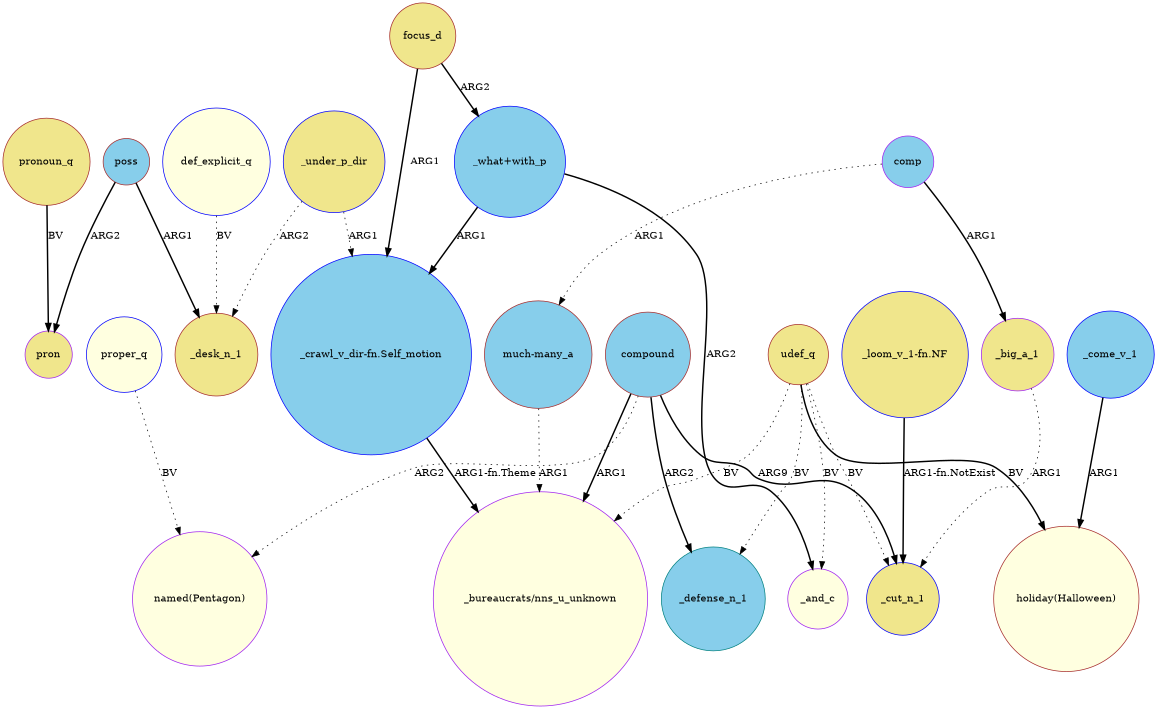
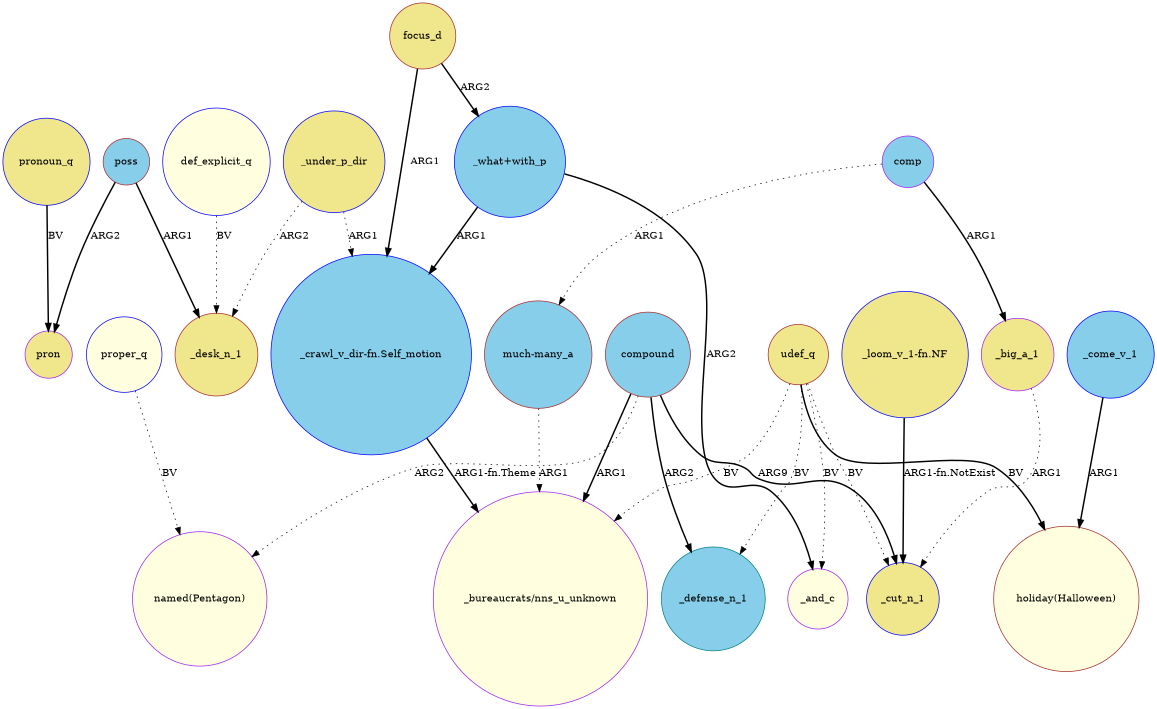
(46, 162) -> (46, 162)
